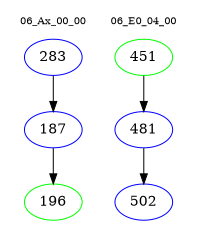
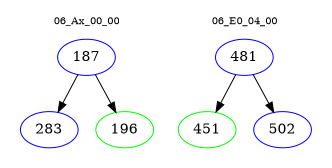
(53, 89) -> (70, 89)
(144, 89) -> (228, 89)
